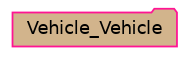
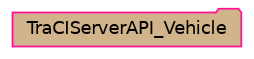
(95, 29) -> (127, 29)
